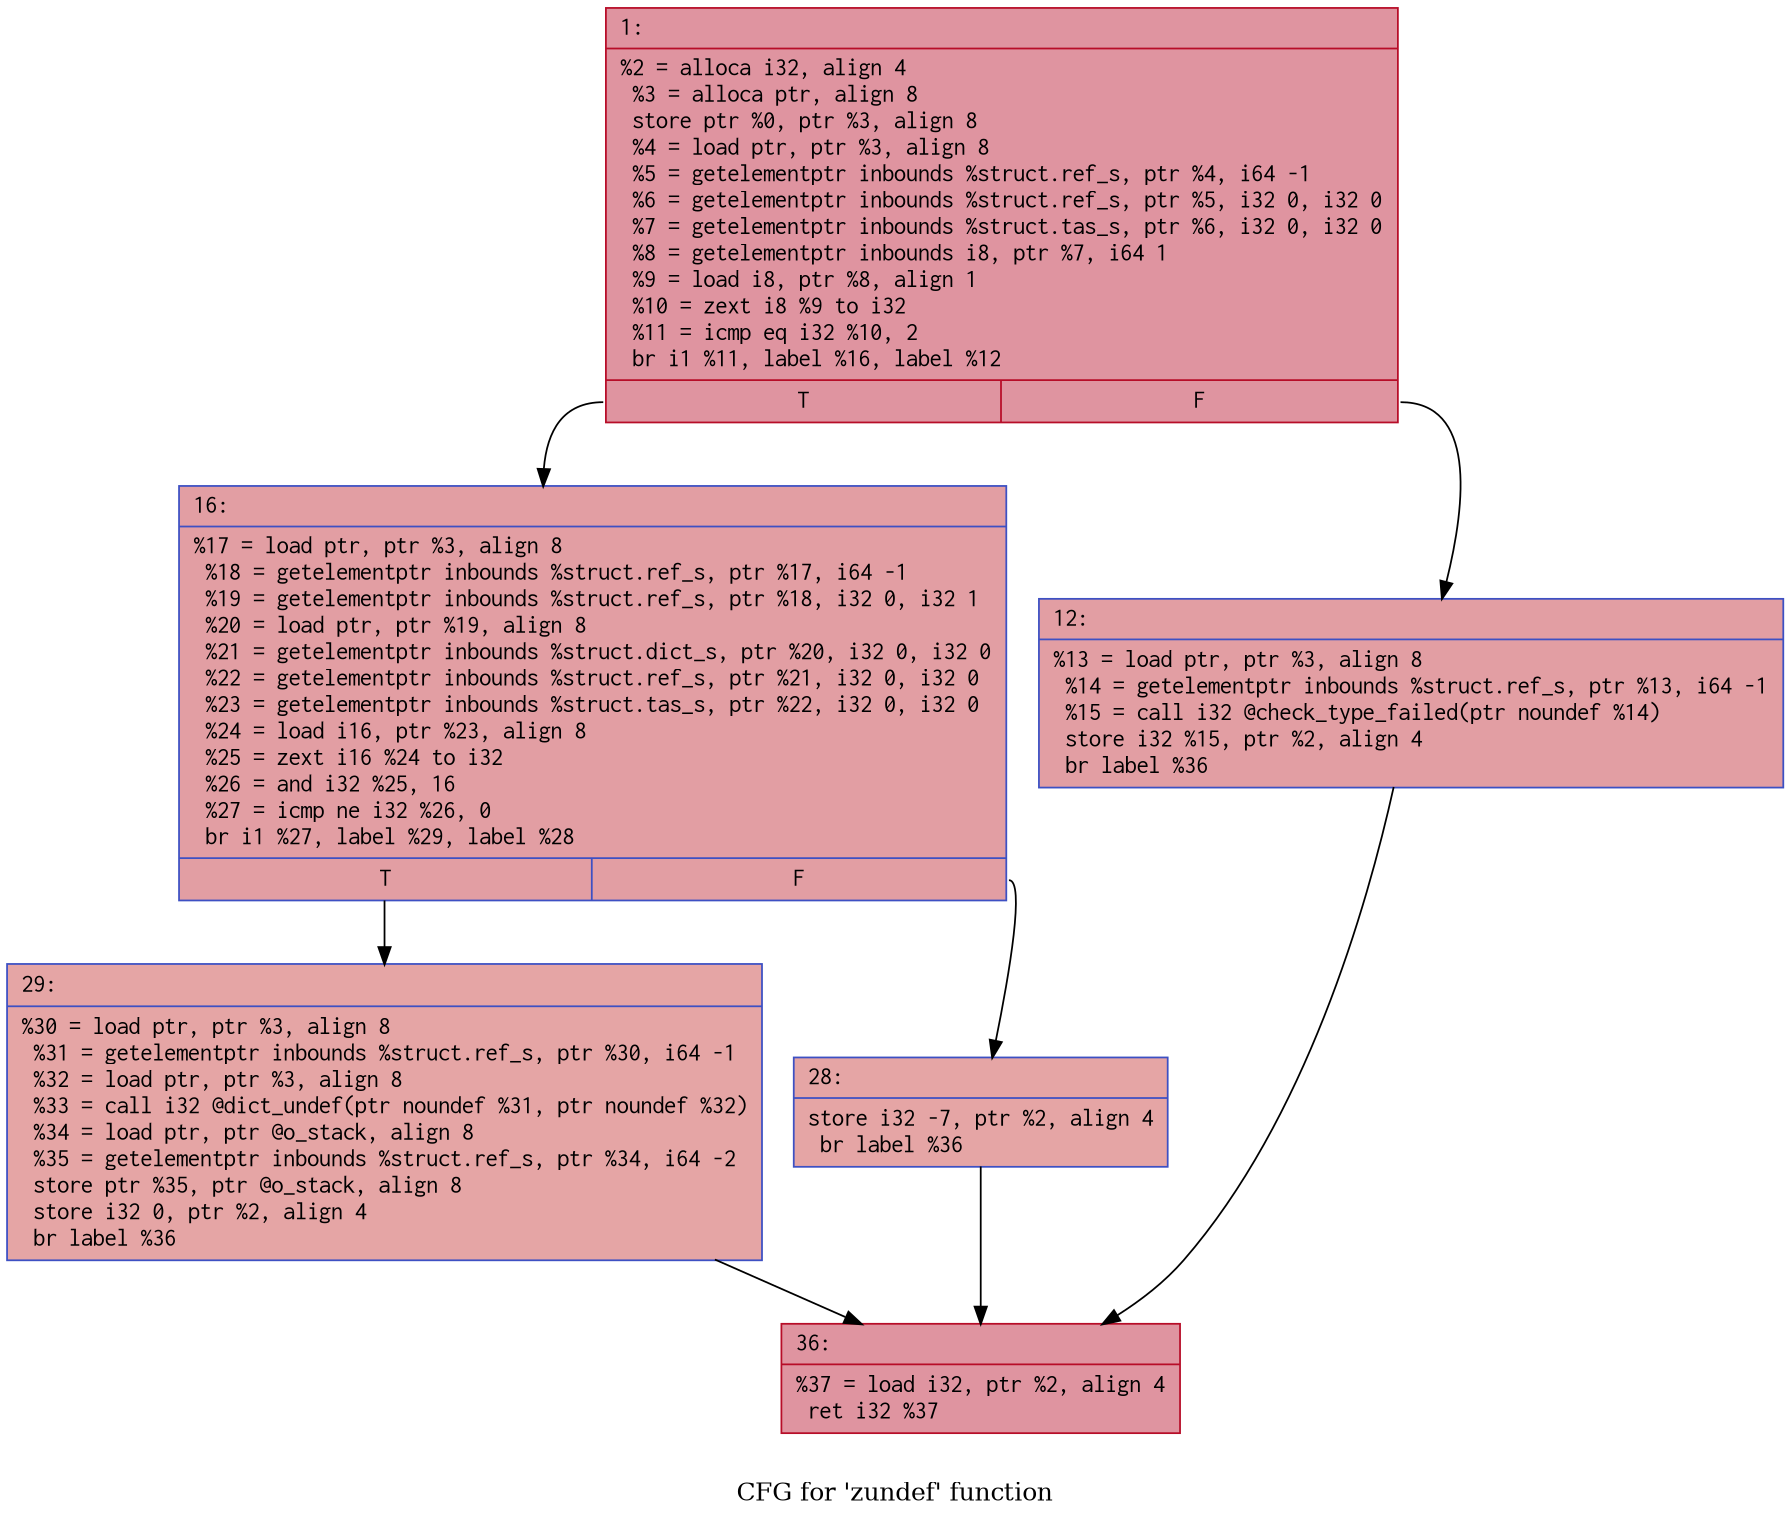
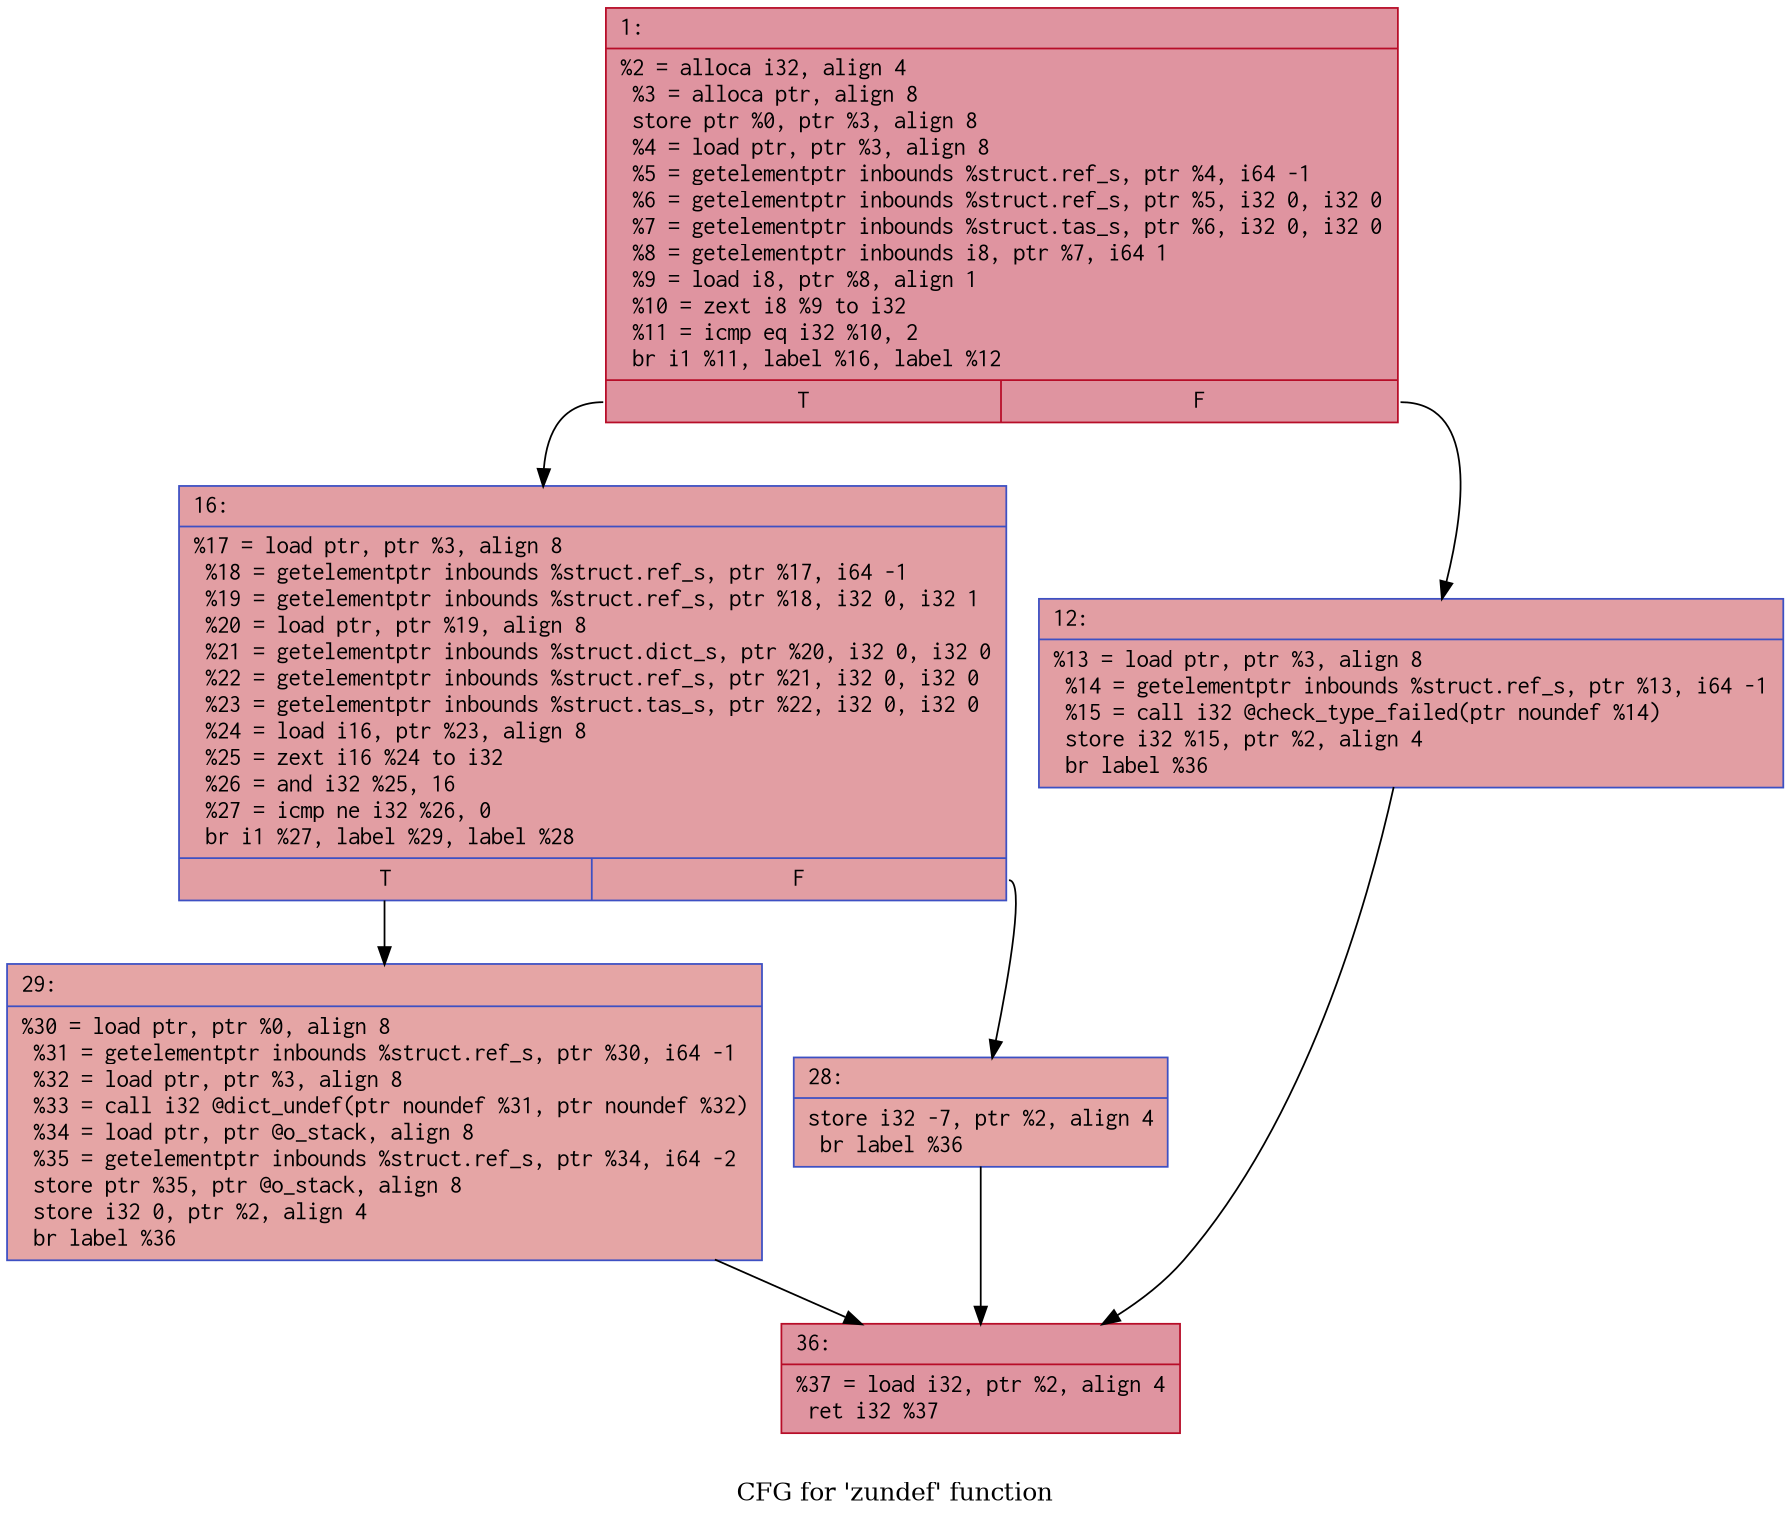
(206, 1027) -> (206, 1027)
